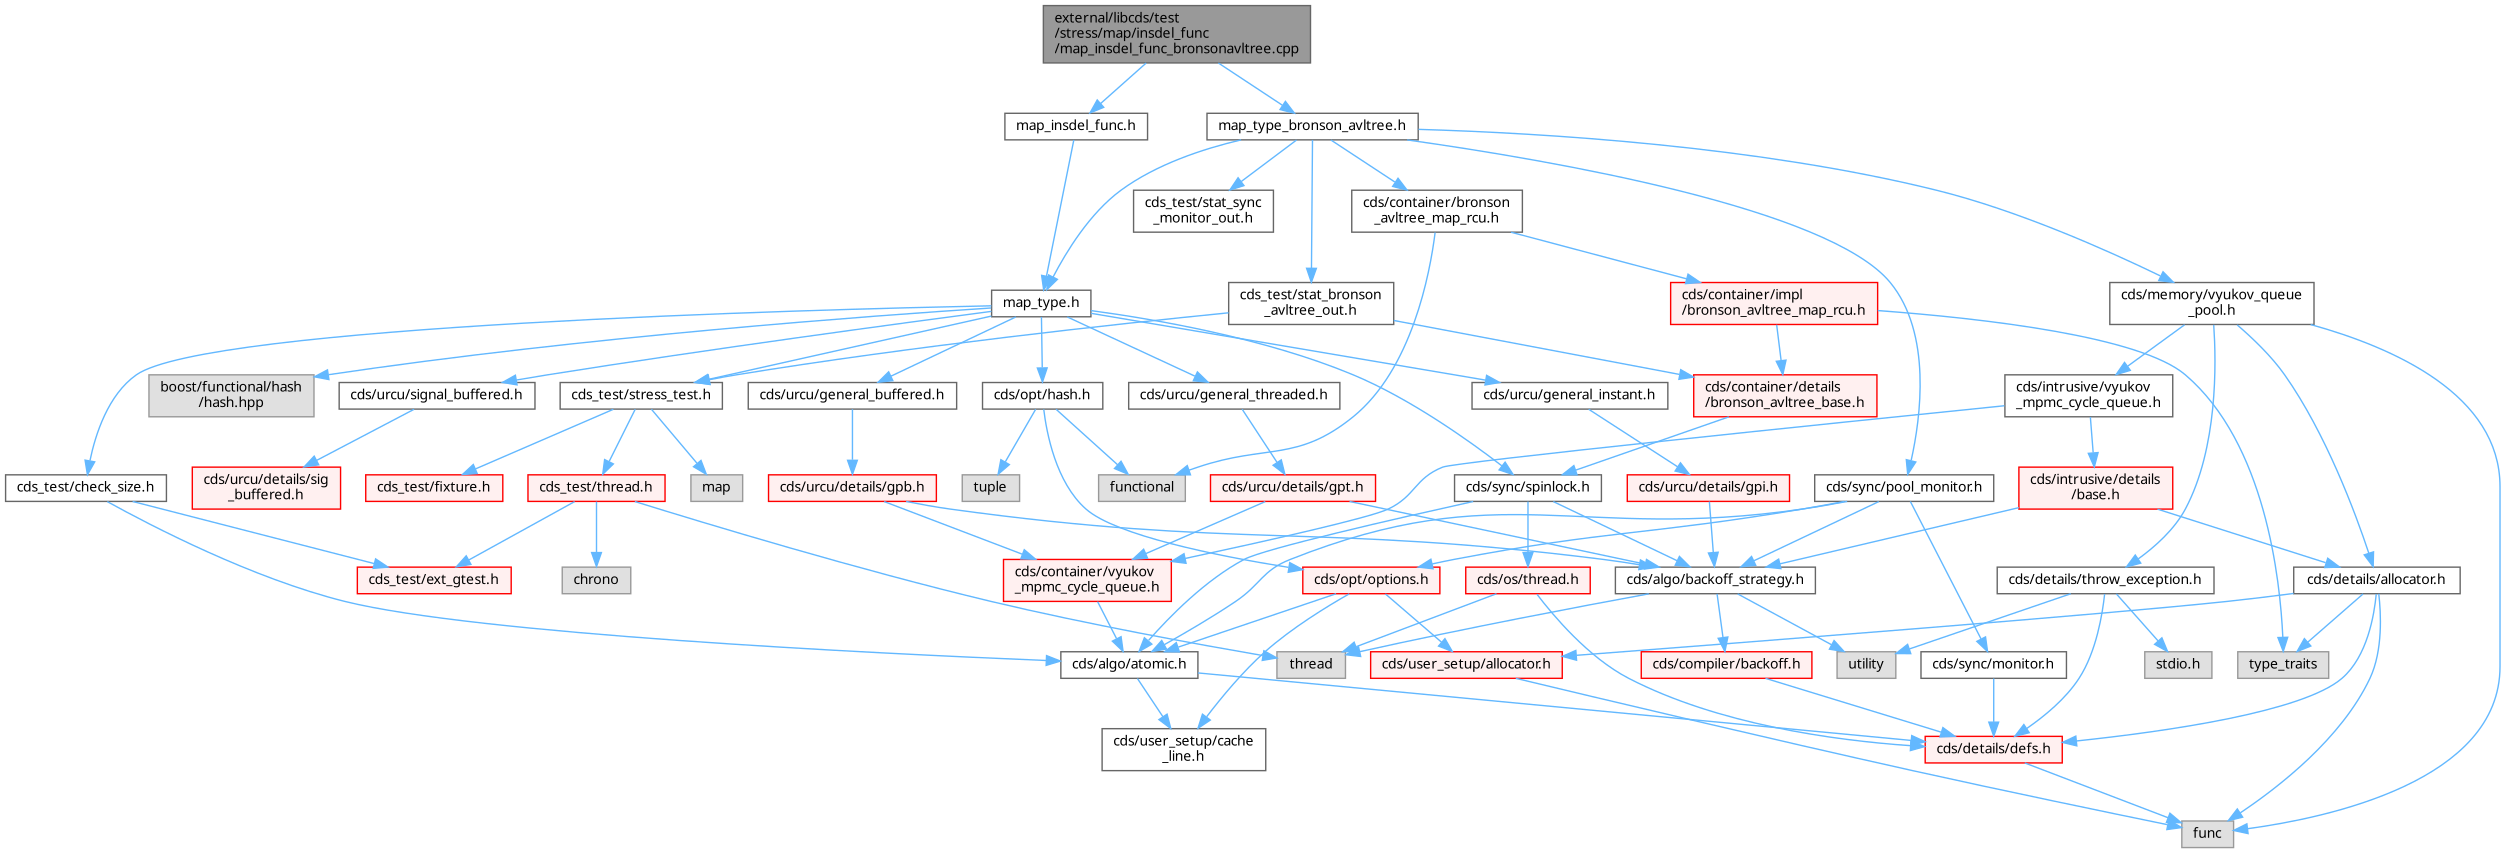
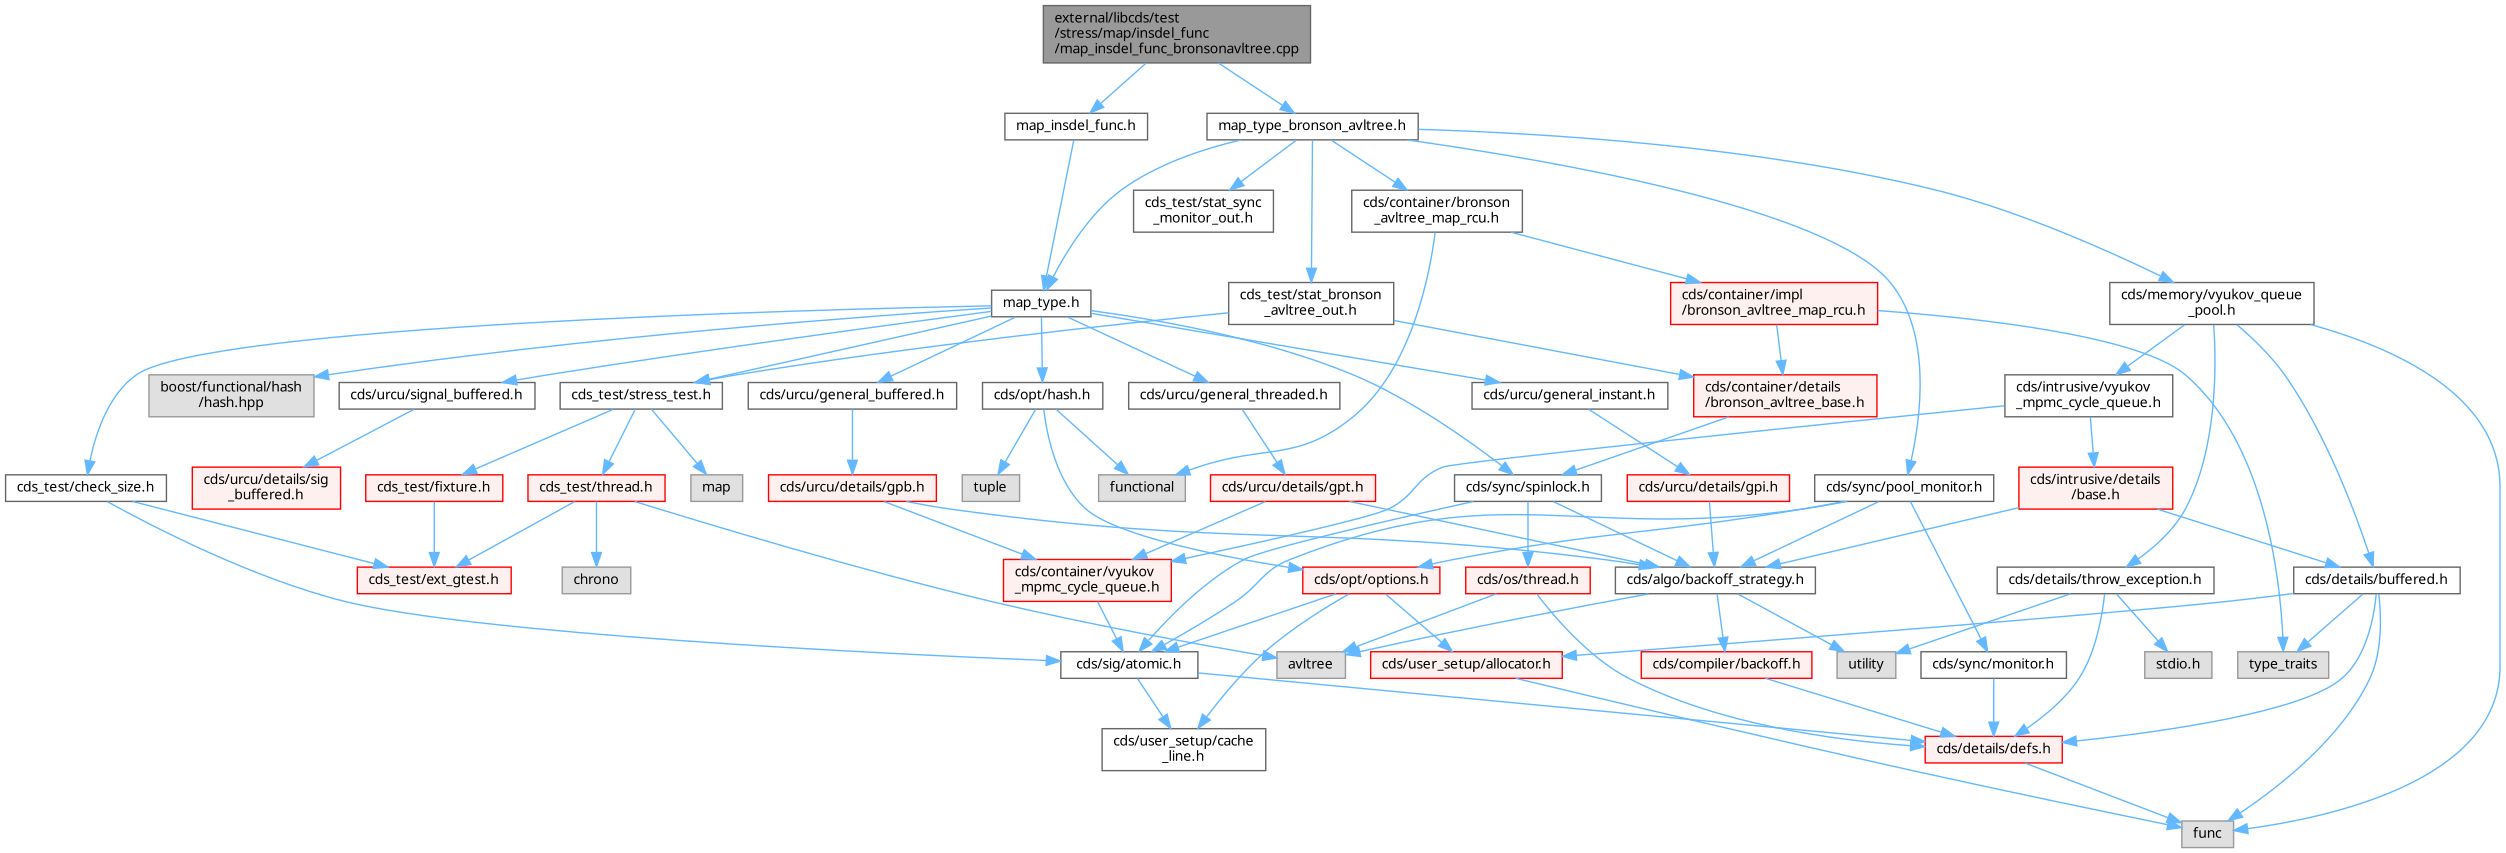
none -> (434, 527)
(2377, 580) -> (2377, 580)
(1129, 665) -> (1129, 665)
(1311, 665) -> (1311, 665)
